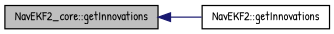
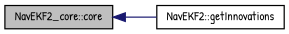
(81, 17) -> (59, 17)
